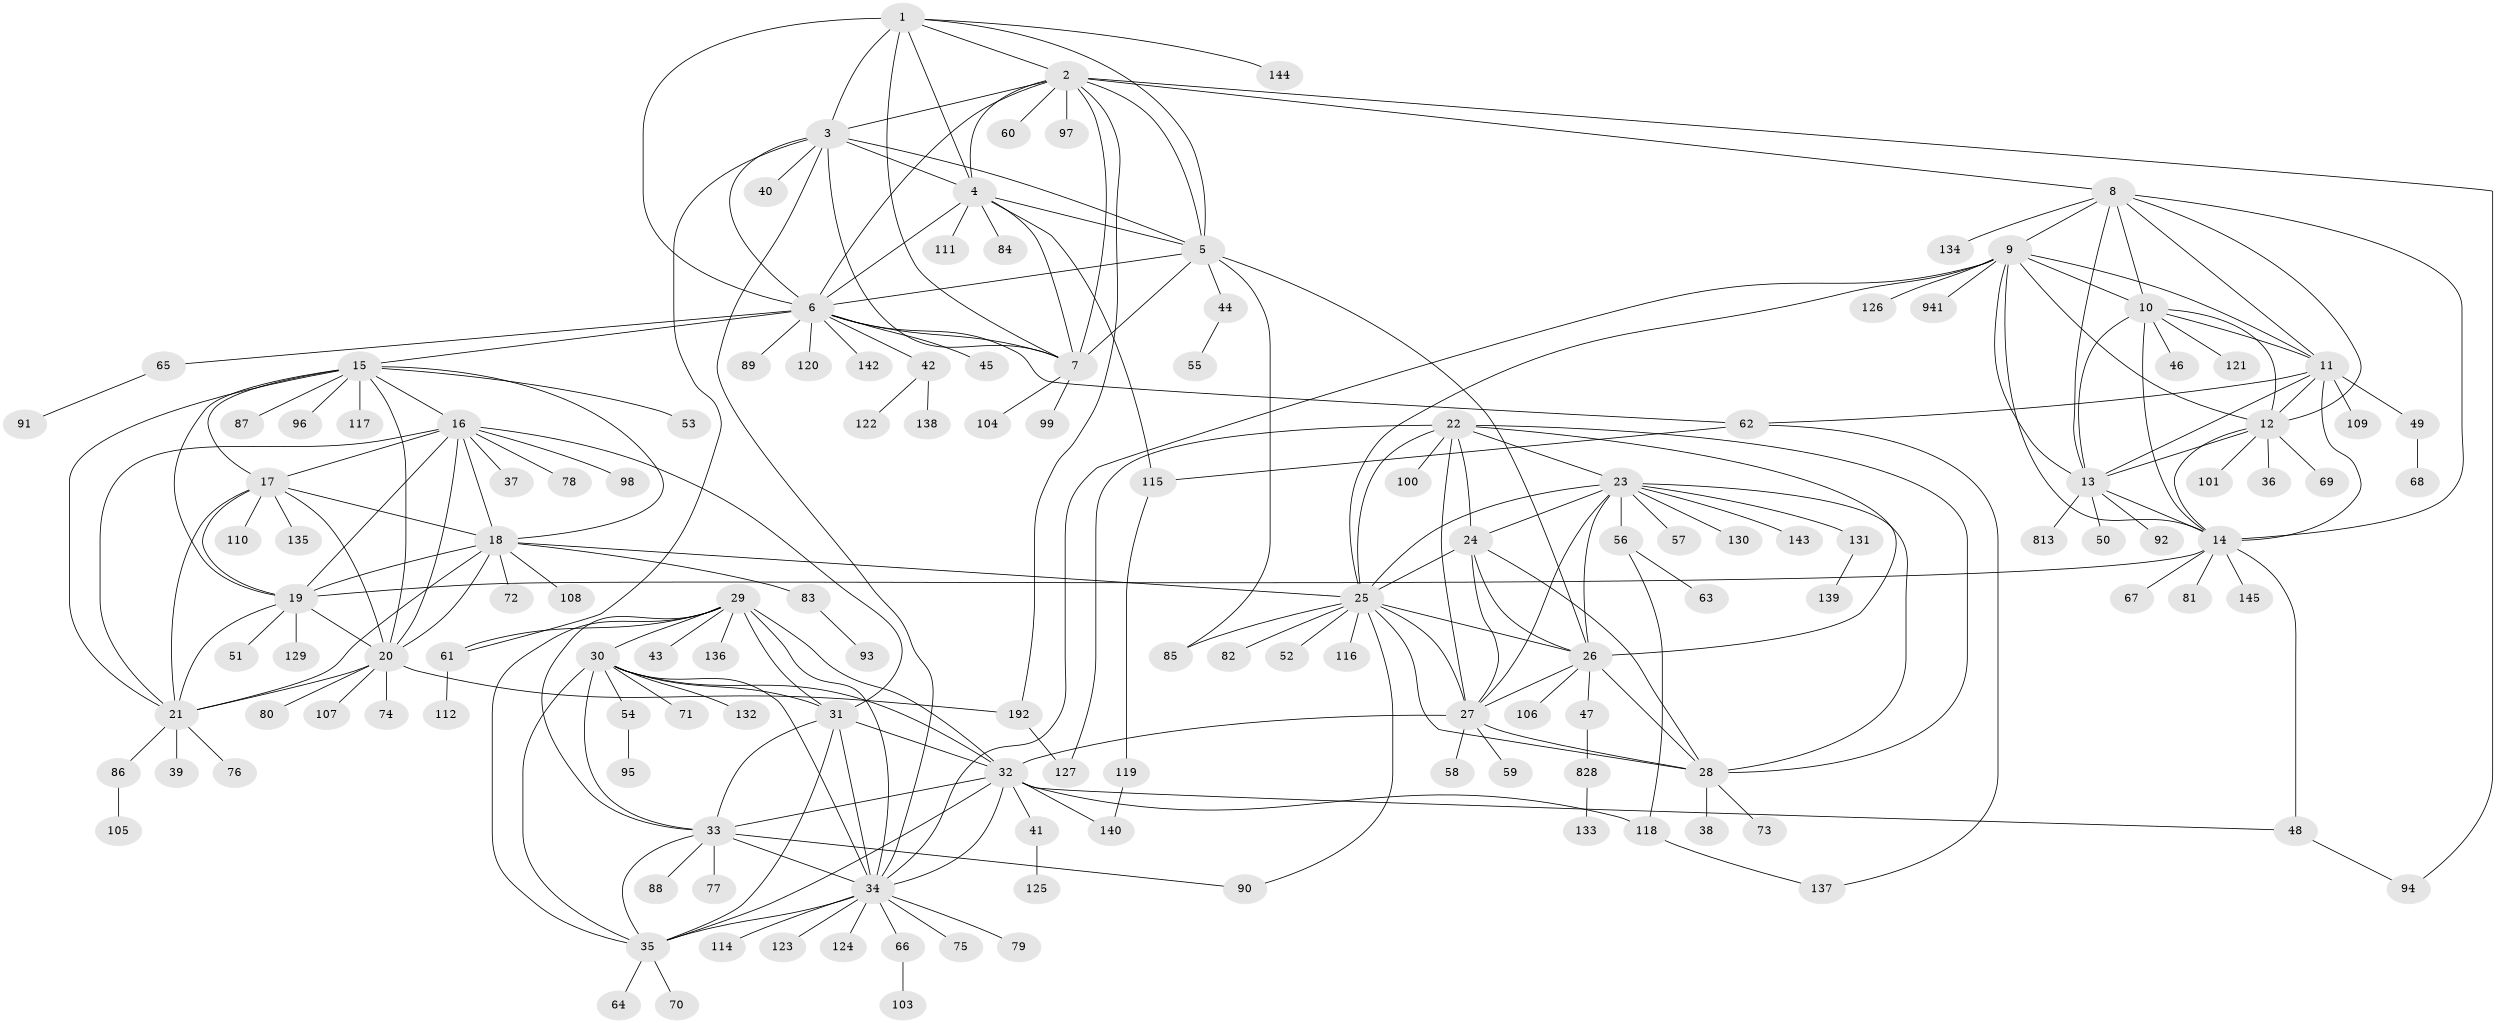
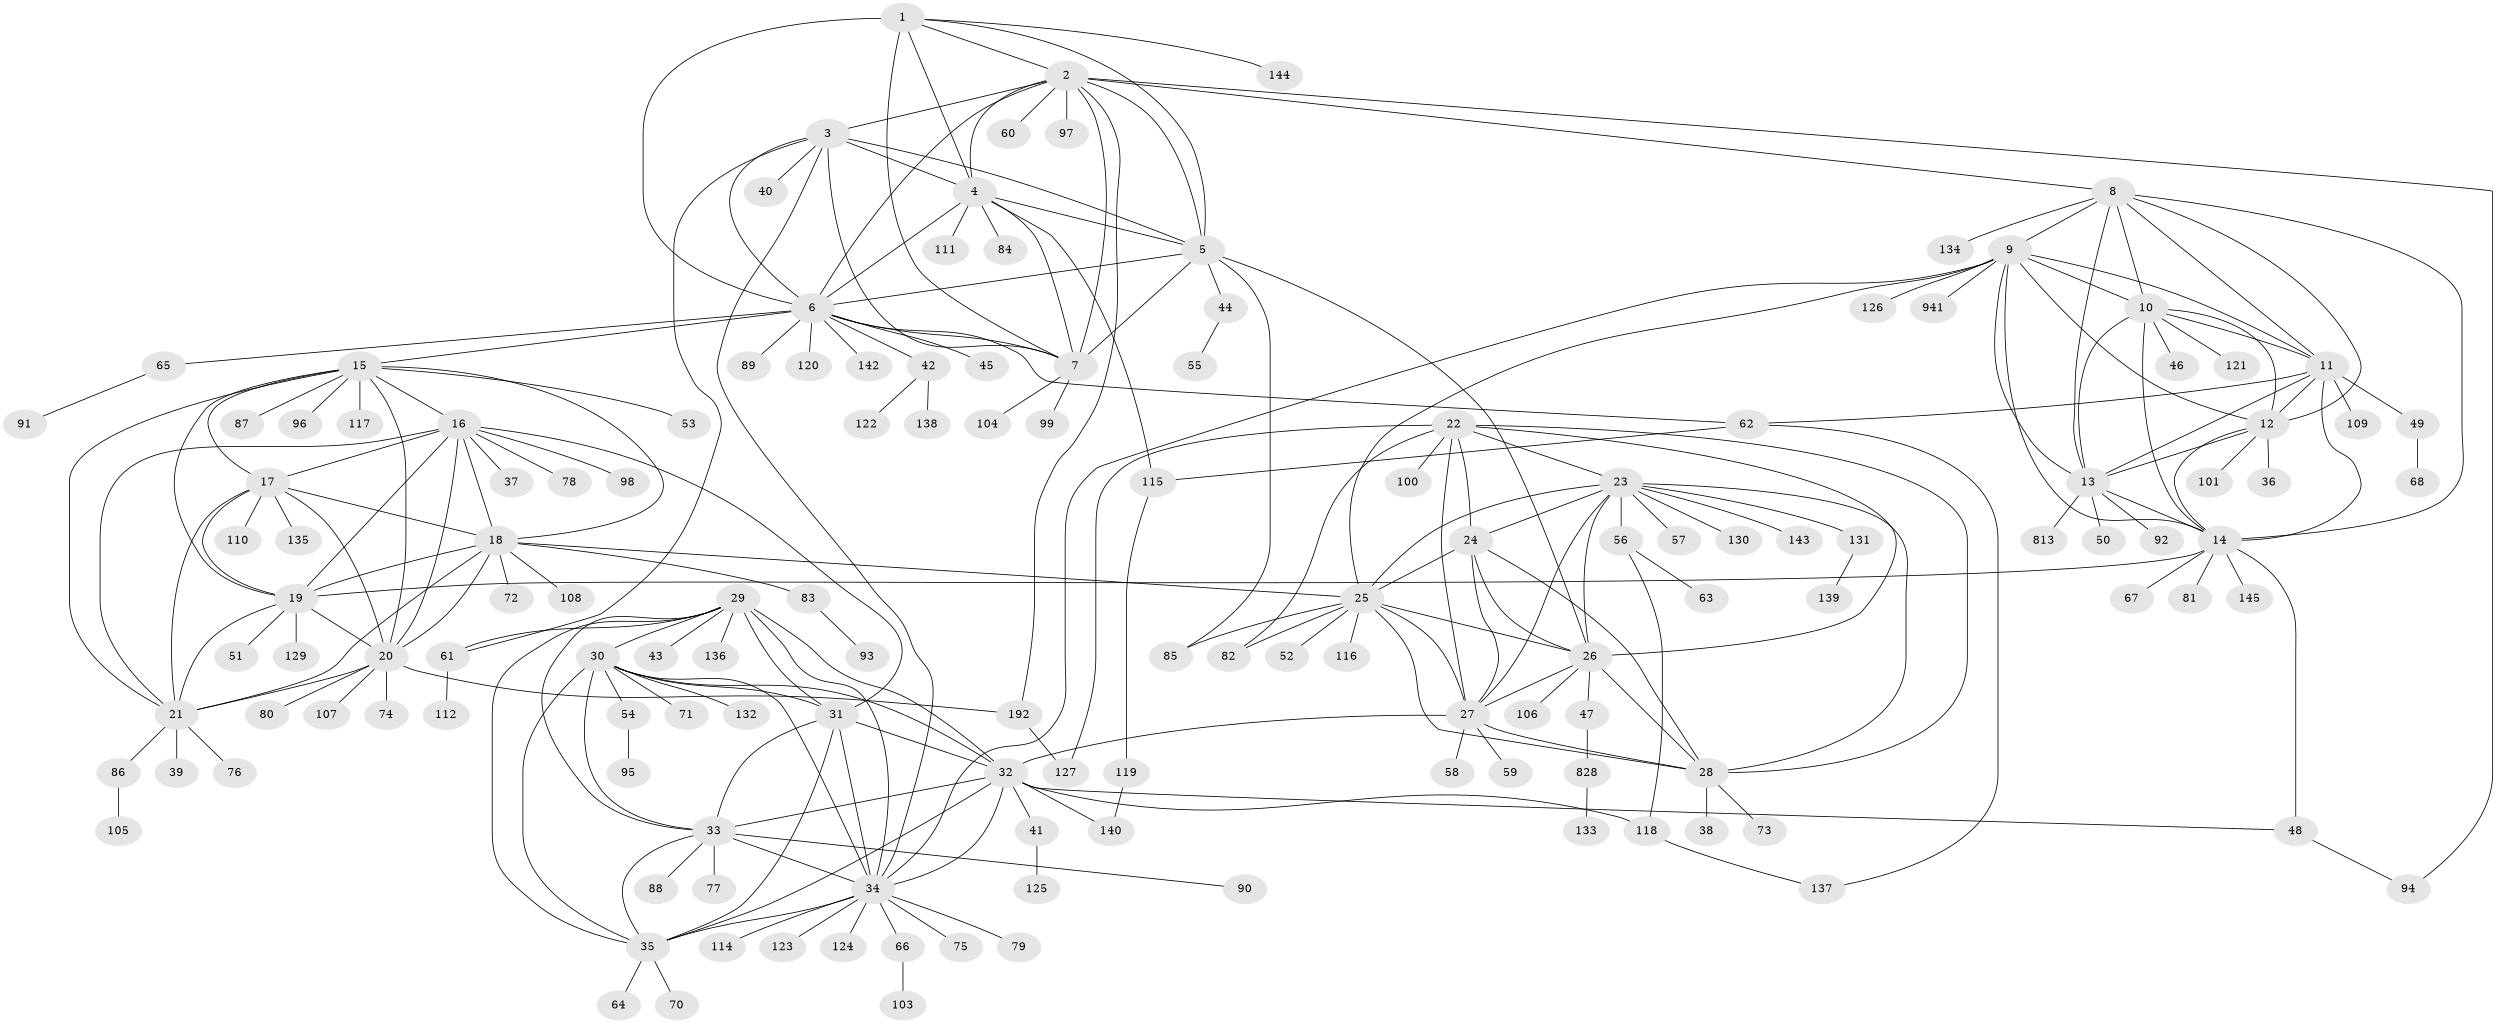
(855, 71) -> none
(2327, 483) -> none
(1367, 491) -> (1324, 524)
(1392, 781) -> none
